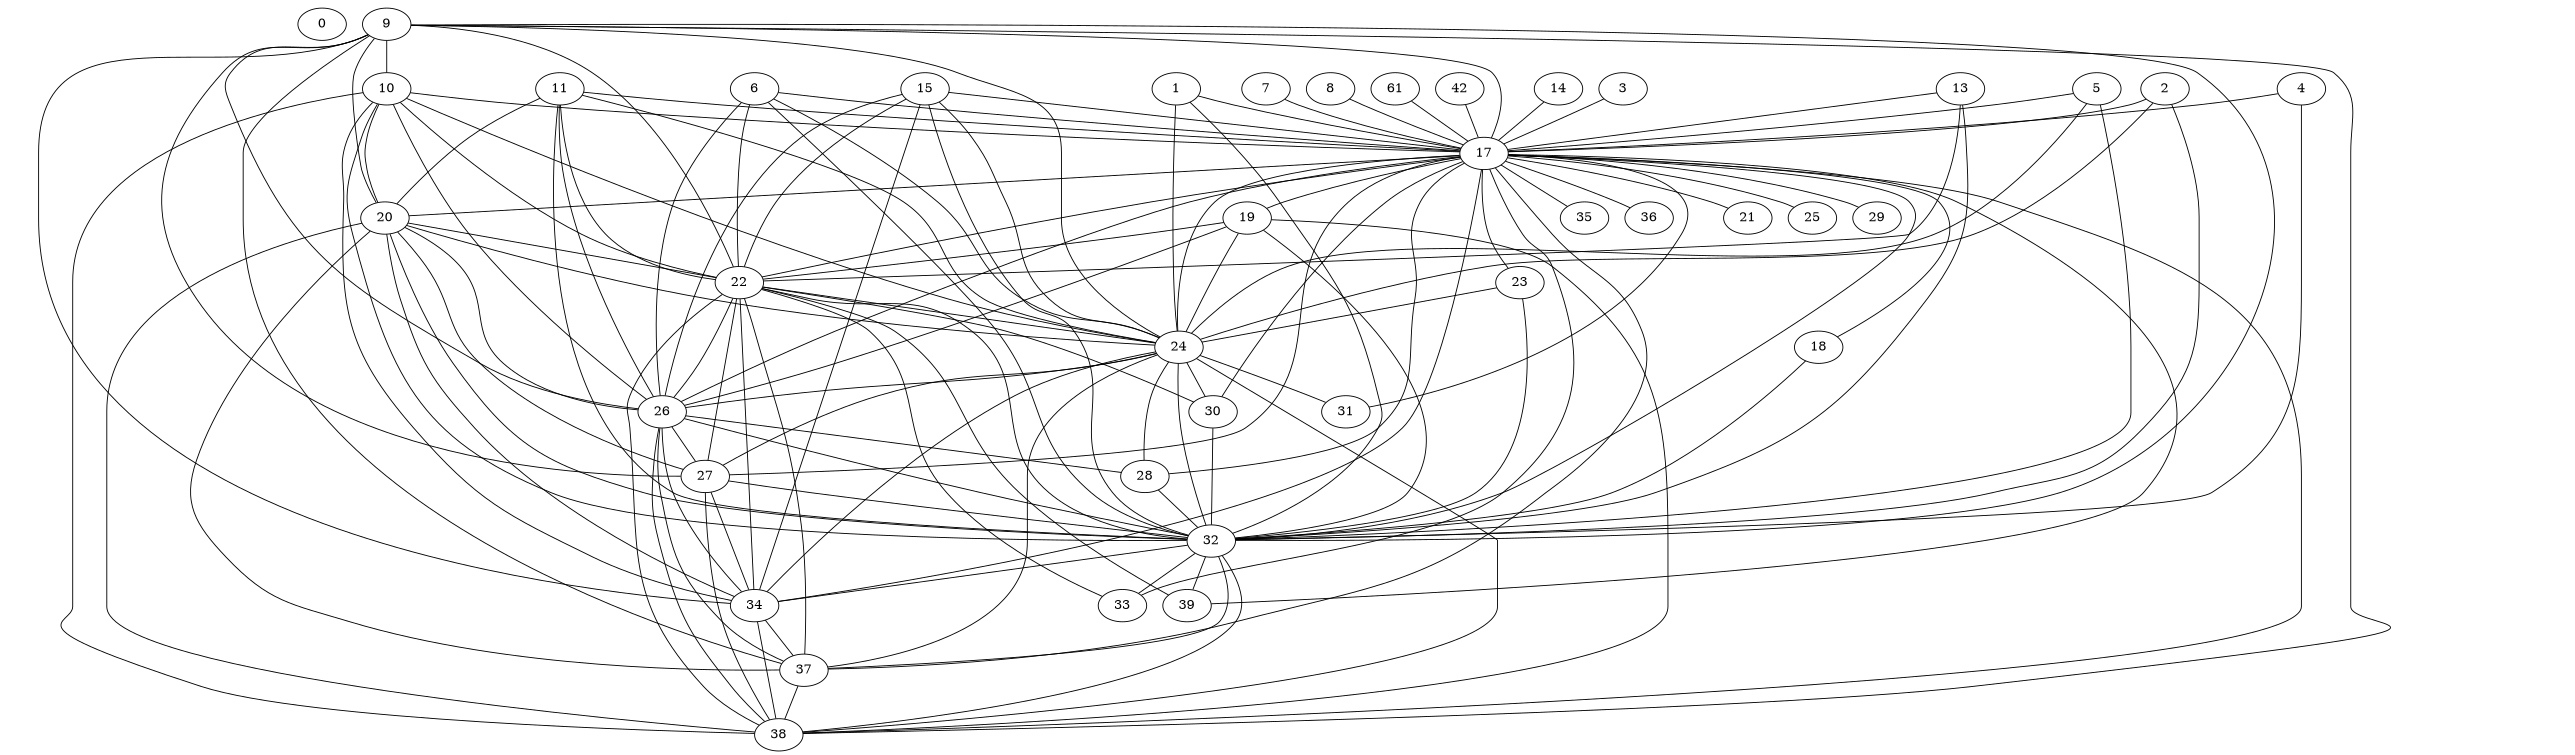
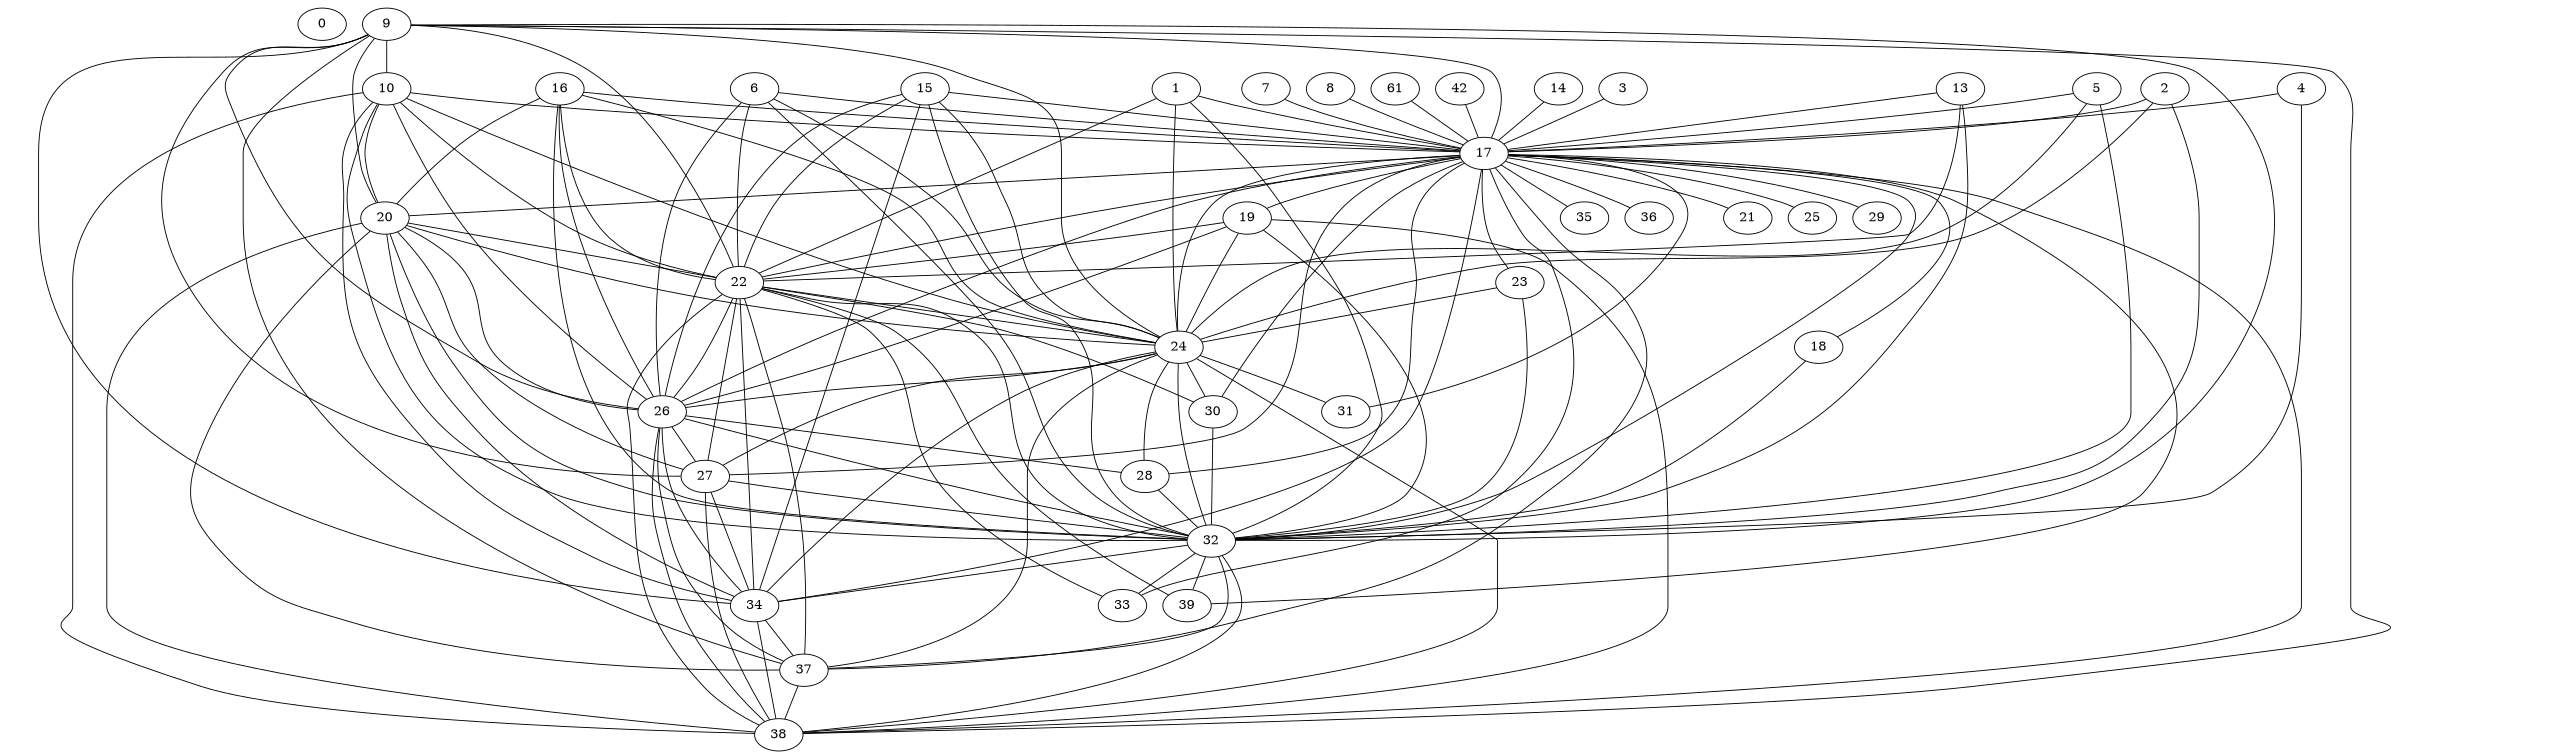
(560, 89) -> (560, 89)
none -> (978, 177)
